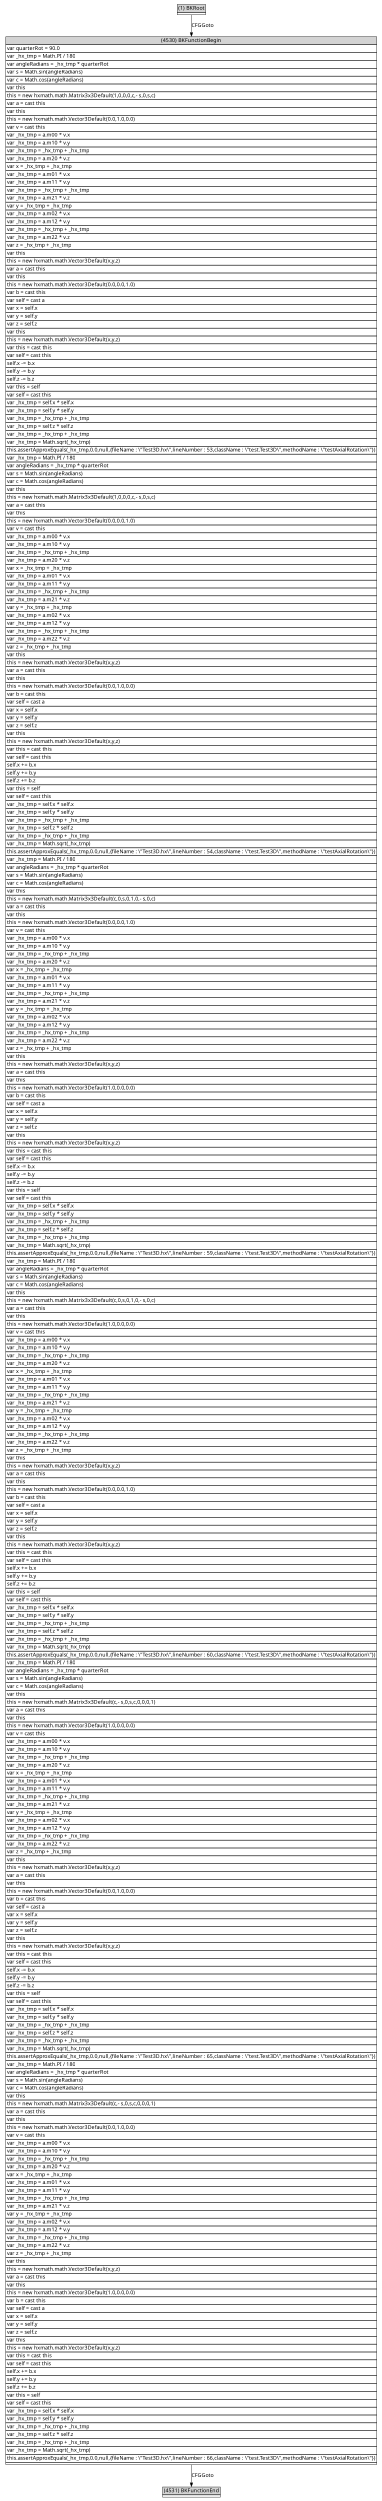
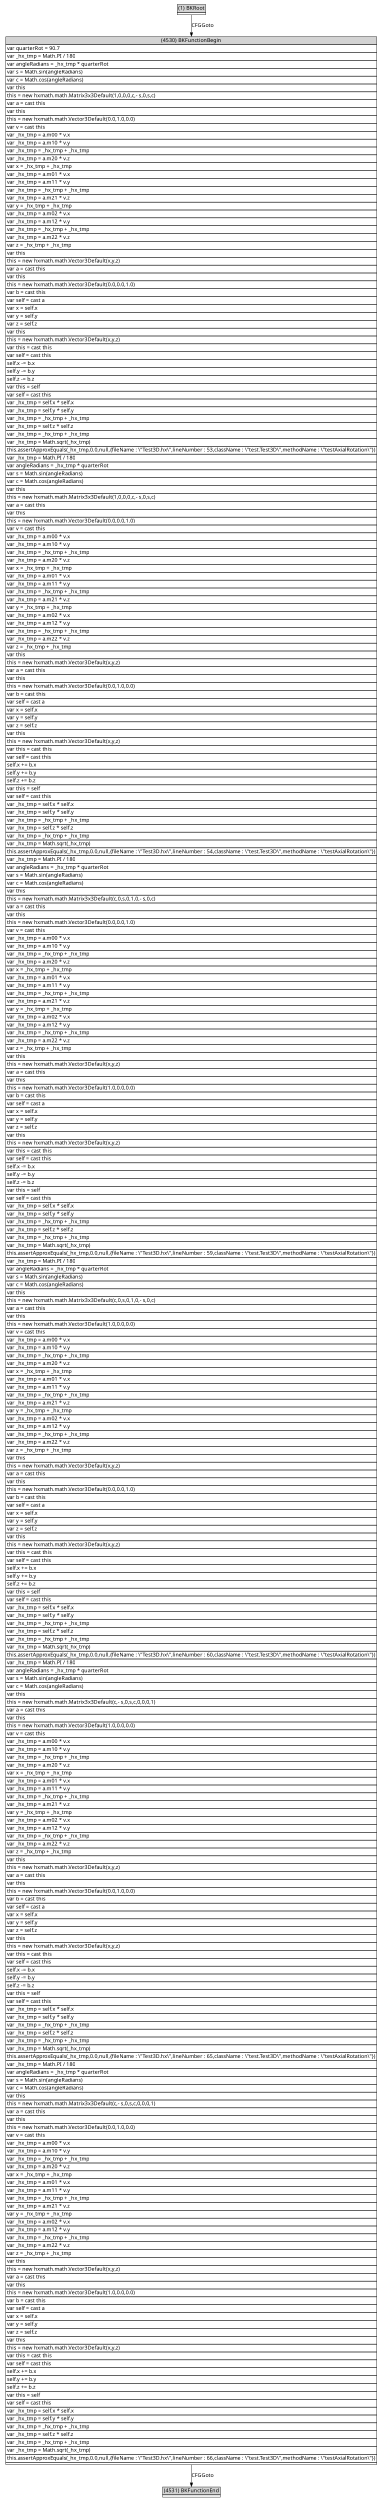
(34, 48) -> (34, 48)
